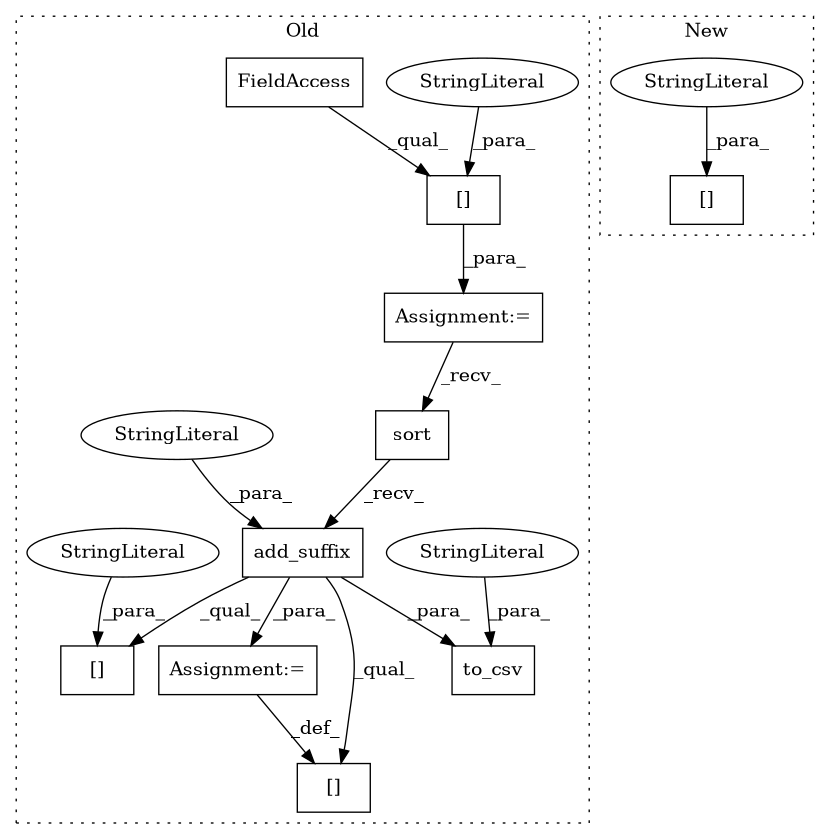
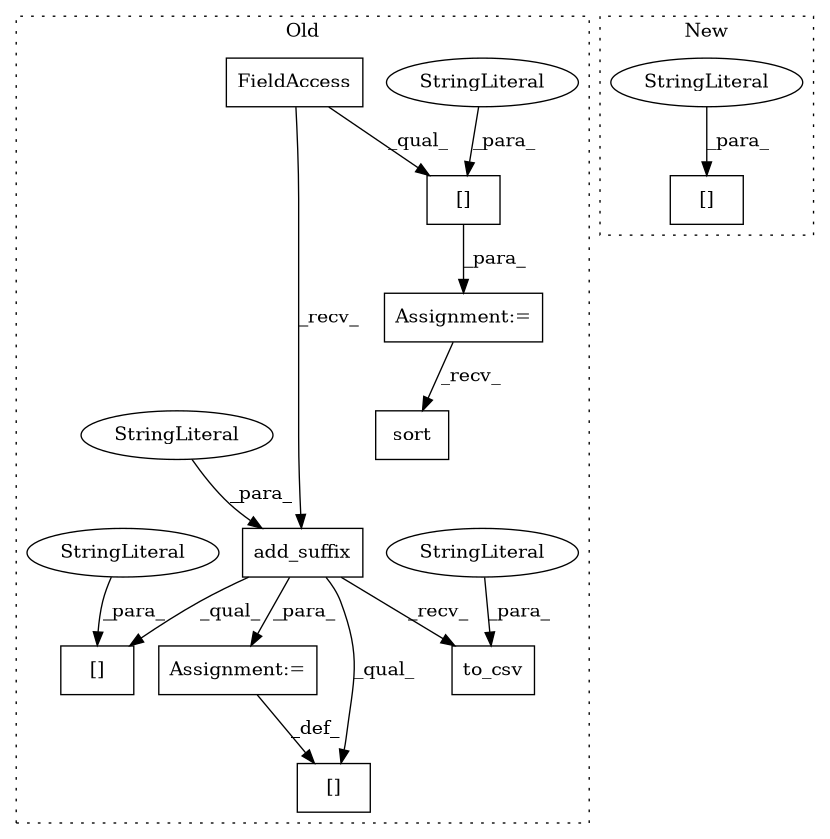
(362, 489) -> (299, 311)
(439, 612) -> (439, 612)
